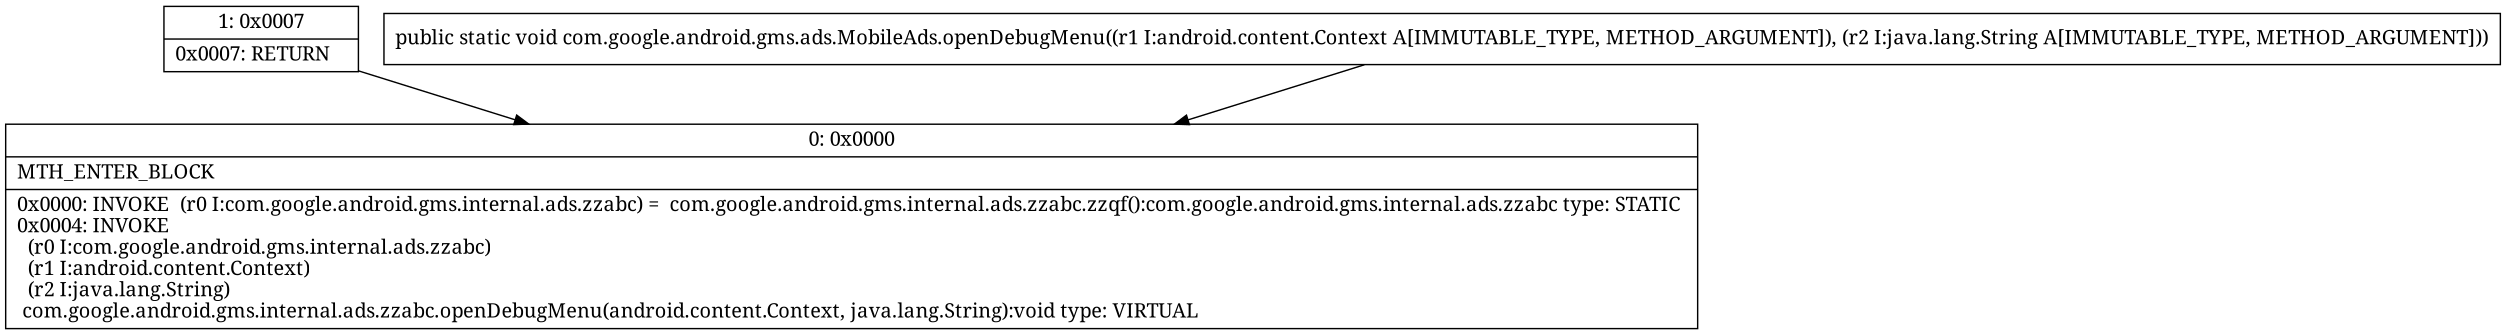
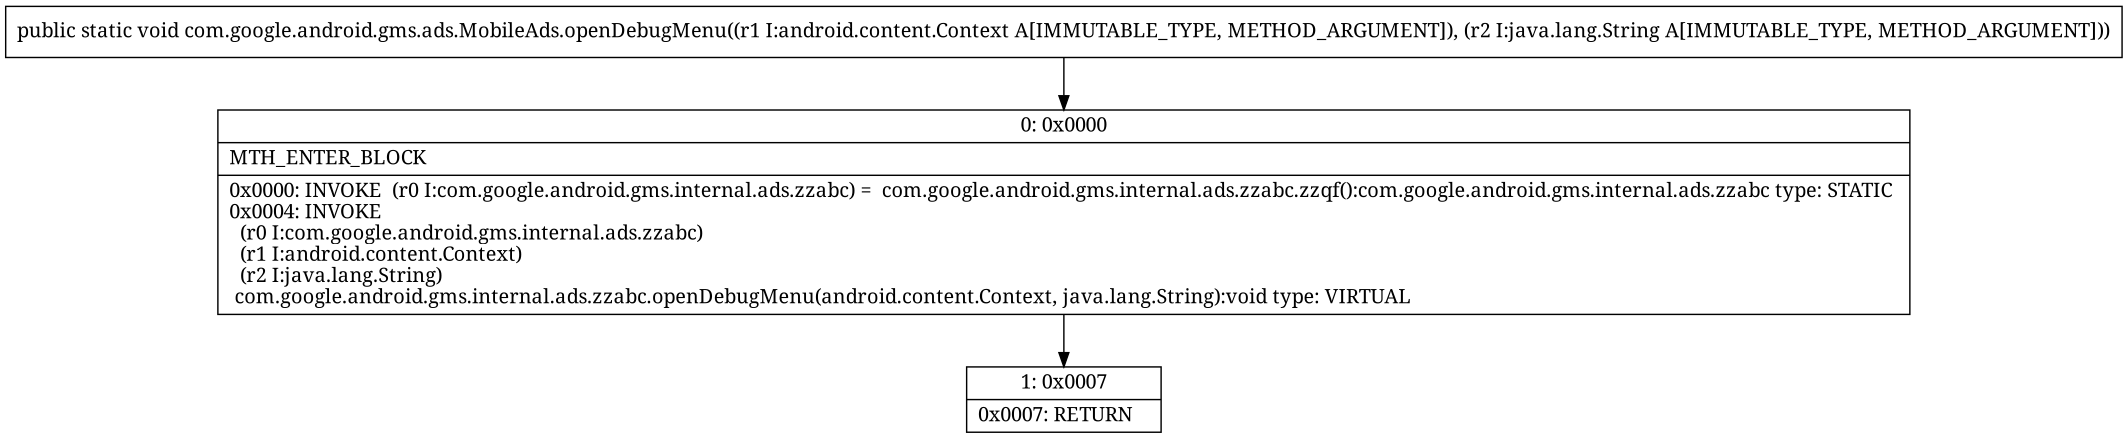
(437, 95) -> (1064, 333)
